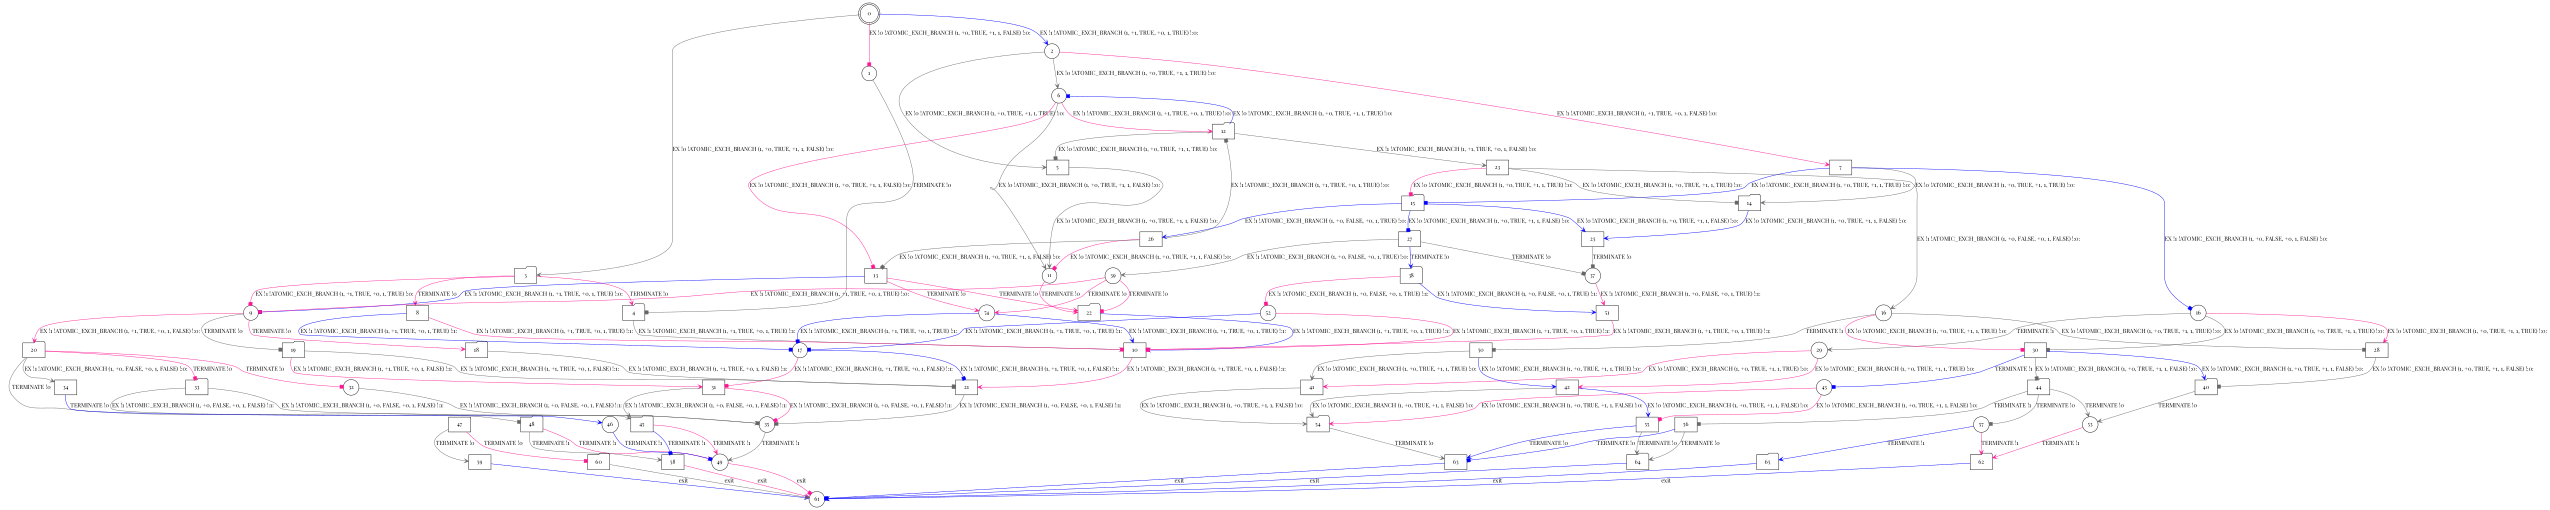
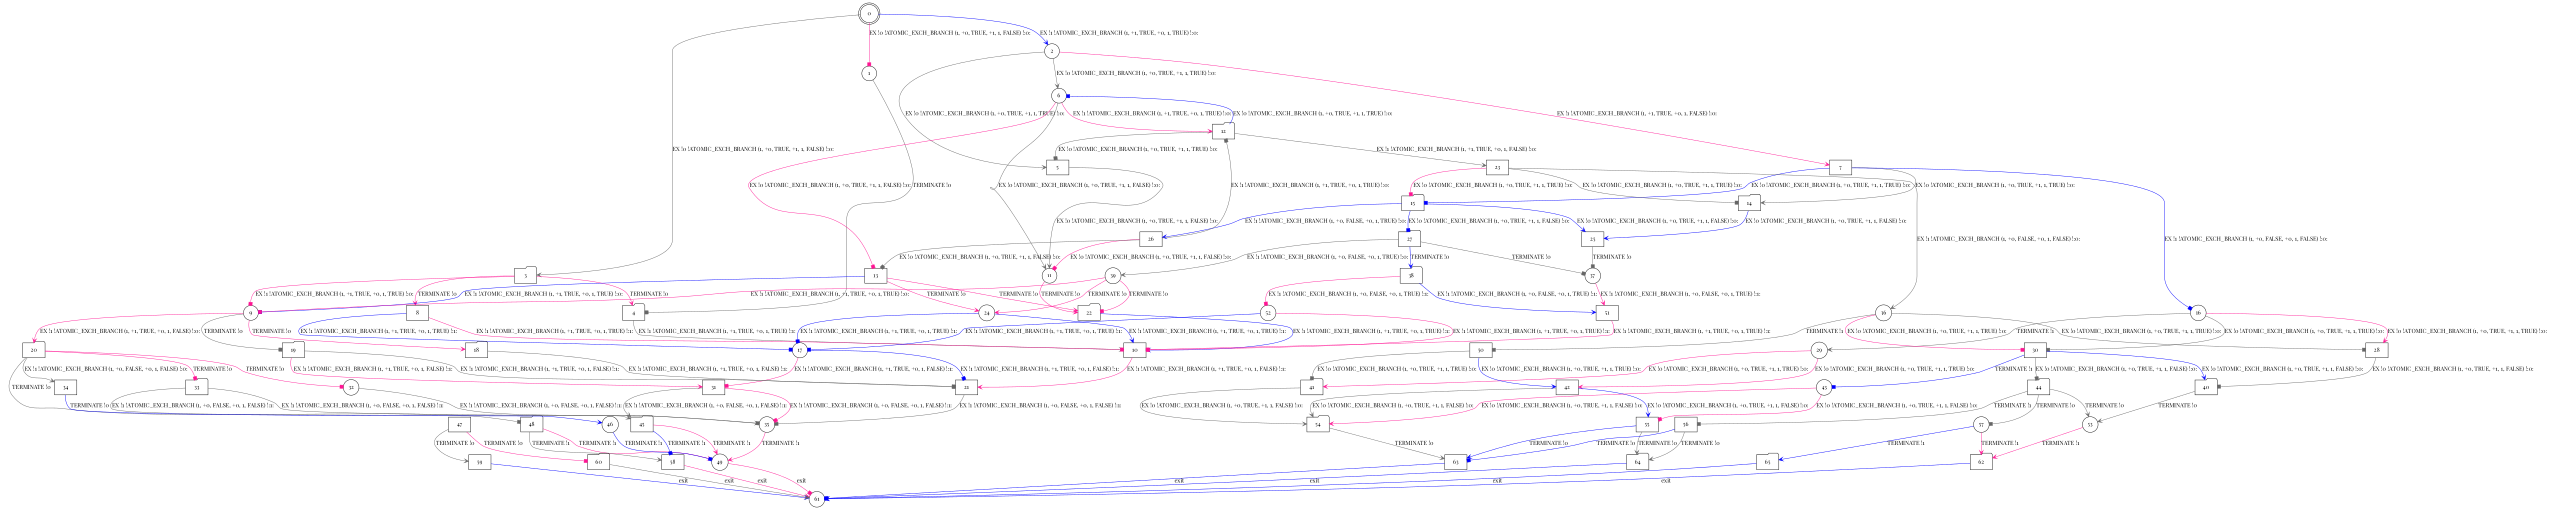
(987, 313) -> (987, 313)
(1387, 355) -> (1387, 355)
(753, 451) -> (753, 451)
